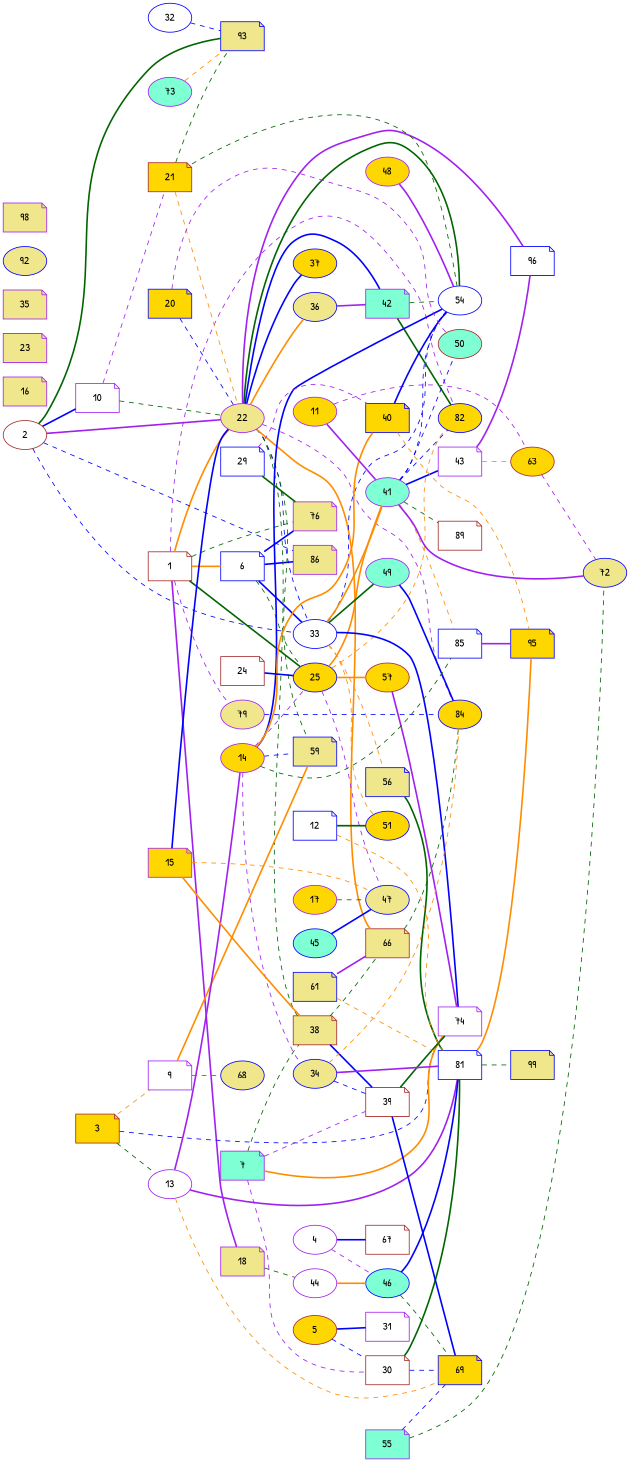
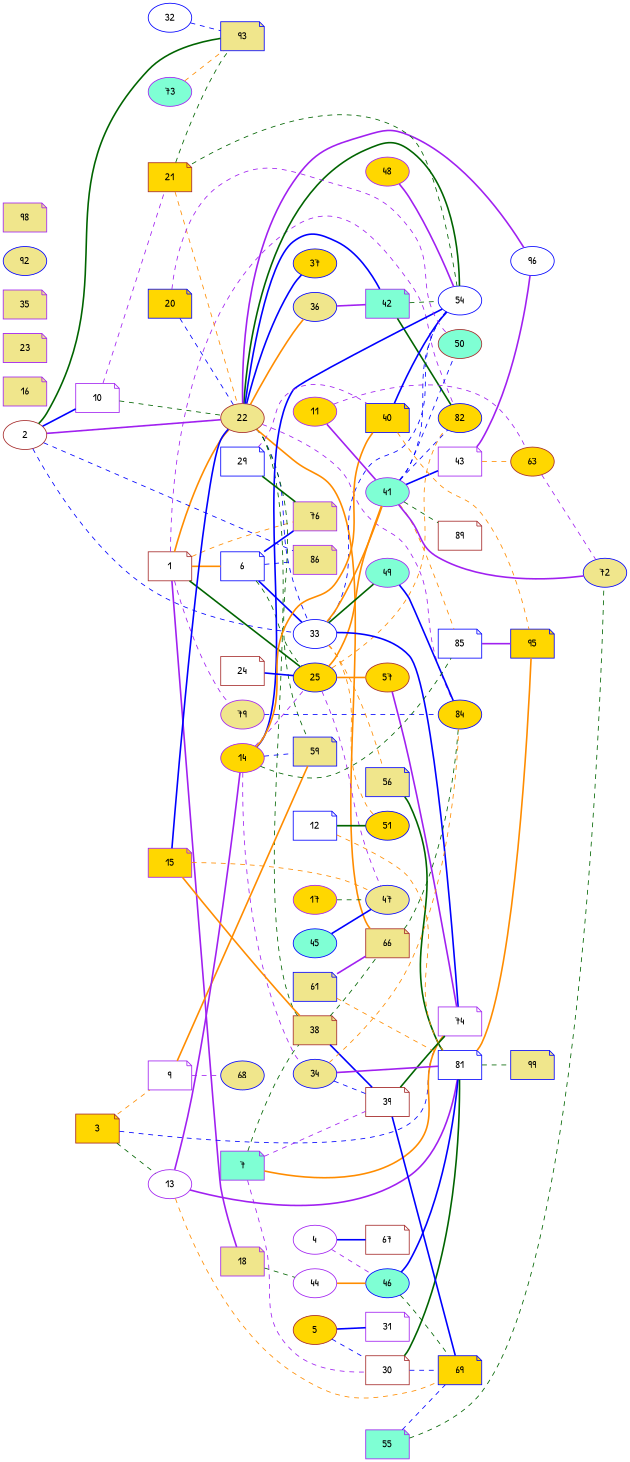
(532, 261) -> (532, 261)
(242, 418) -> (242, 418)
(242, 537) -> (242, 537)
(279, 563) -> (279, 563)
